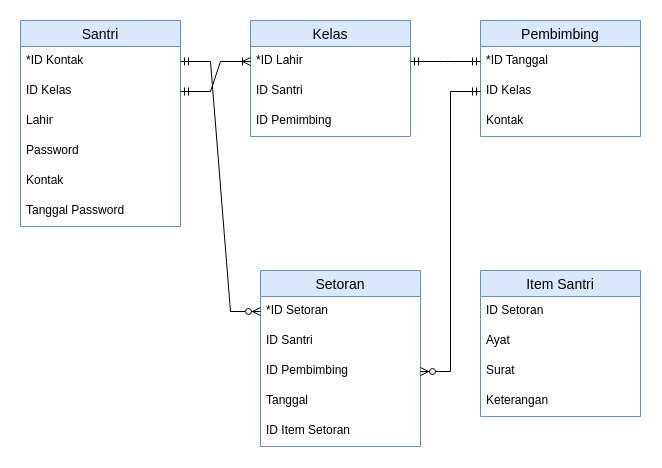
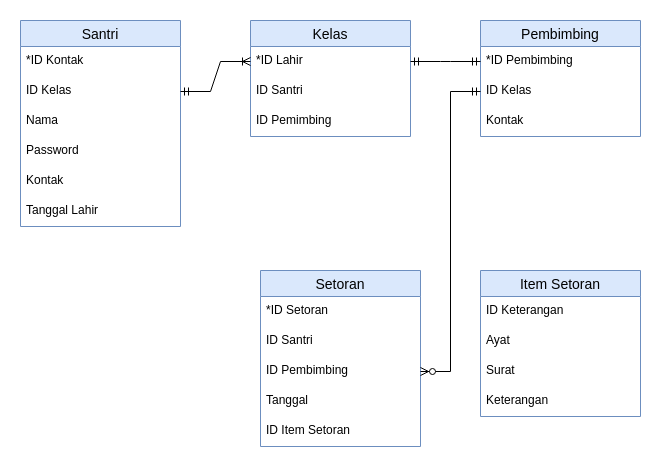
(520, 60) -> (528, 60)
(41, 120) -> (39, 120)
(220, 186) -> none
(77, 210) -> (65, 210)
(560, 284) -> (560, 284)
(518, 310) -> (528, 310)
